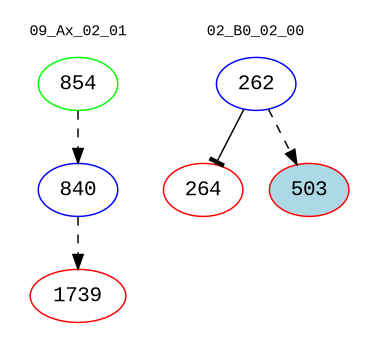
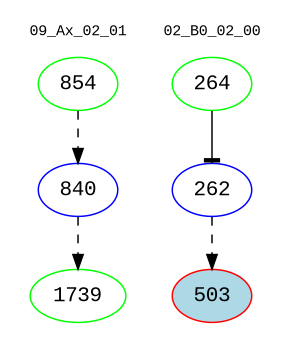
(231, 134) -> (212, 133)
(203, 190) -> (212, 84)
(78, 296) -> (78, 296)
